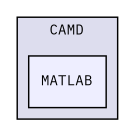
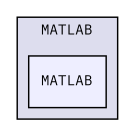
(67, 31) -> (67, 31)
